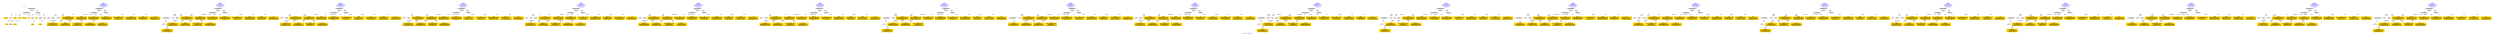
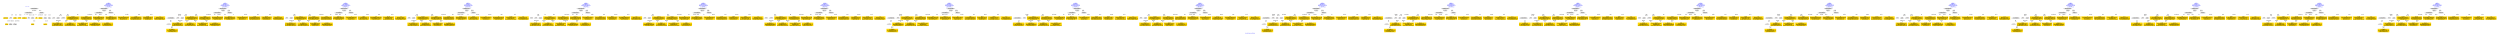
(29, 18) -> (29, 18)
none -> (40, 18)
(15, 24) -> (15, 24)
